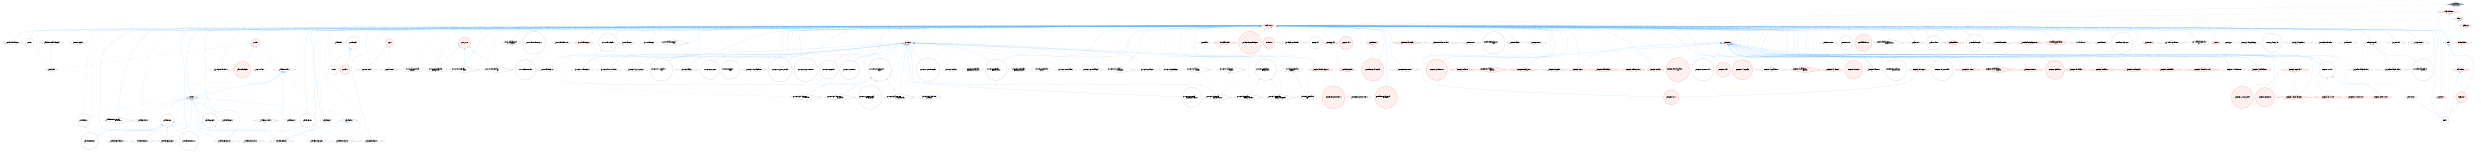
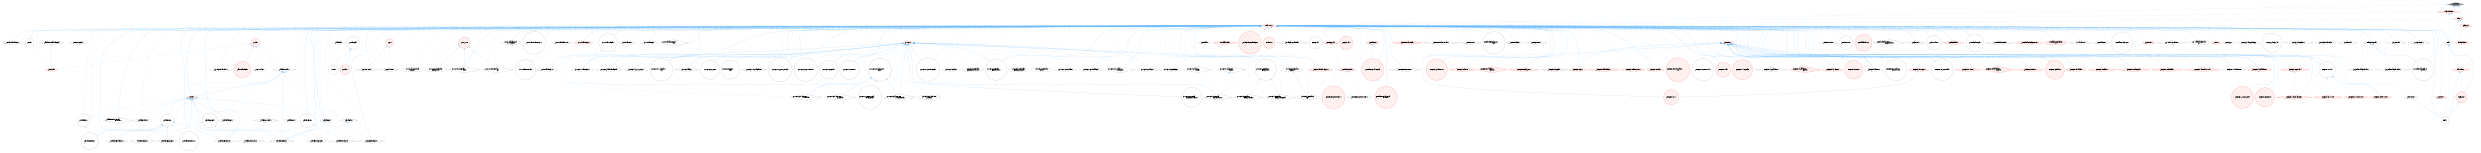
(609, 70) -> (609, 70)
